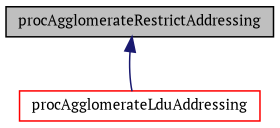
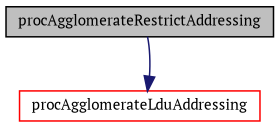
(130, 72) -> (150, 56)
